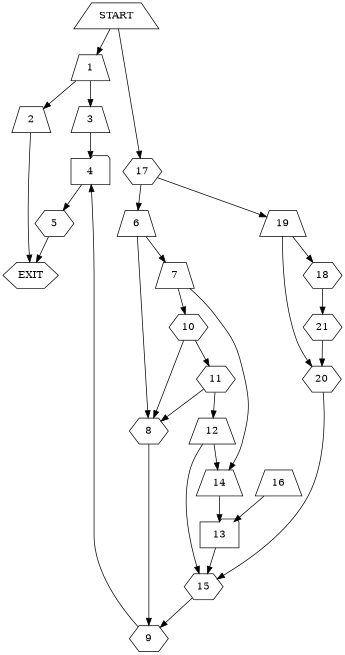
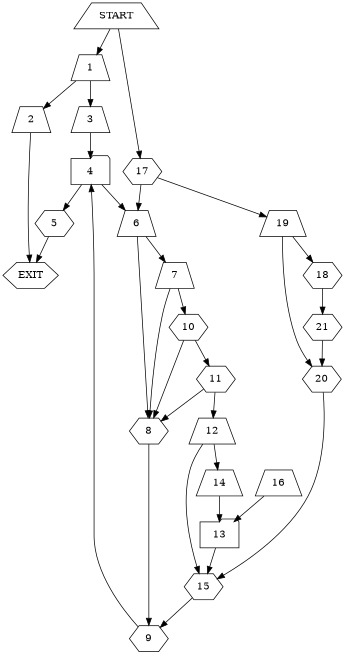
none -> (111, 195)
(242, 369) -> (156, 349)
